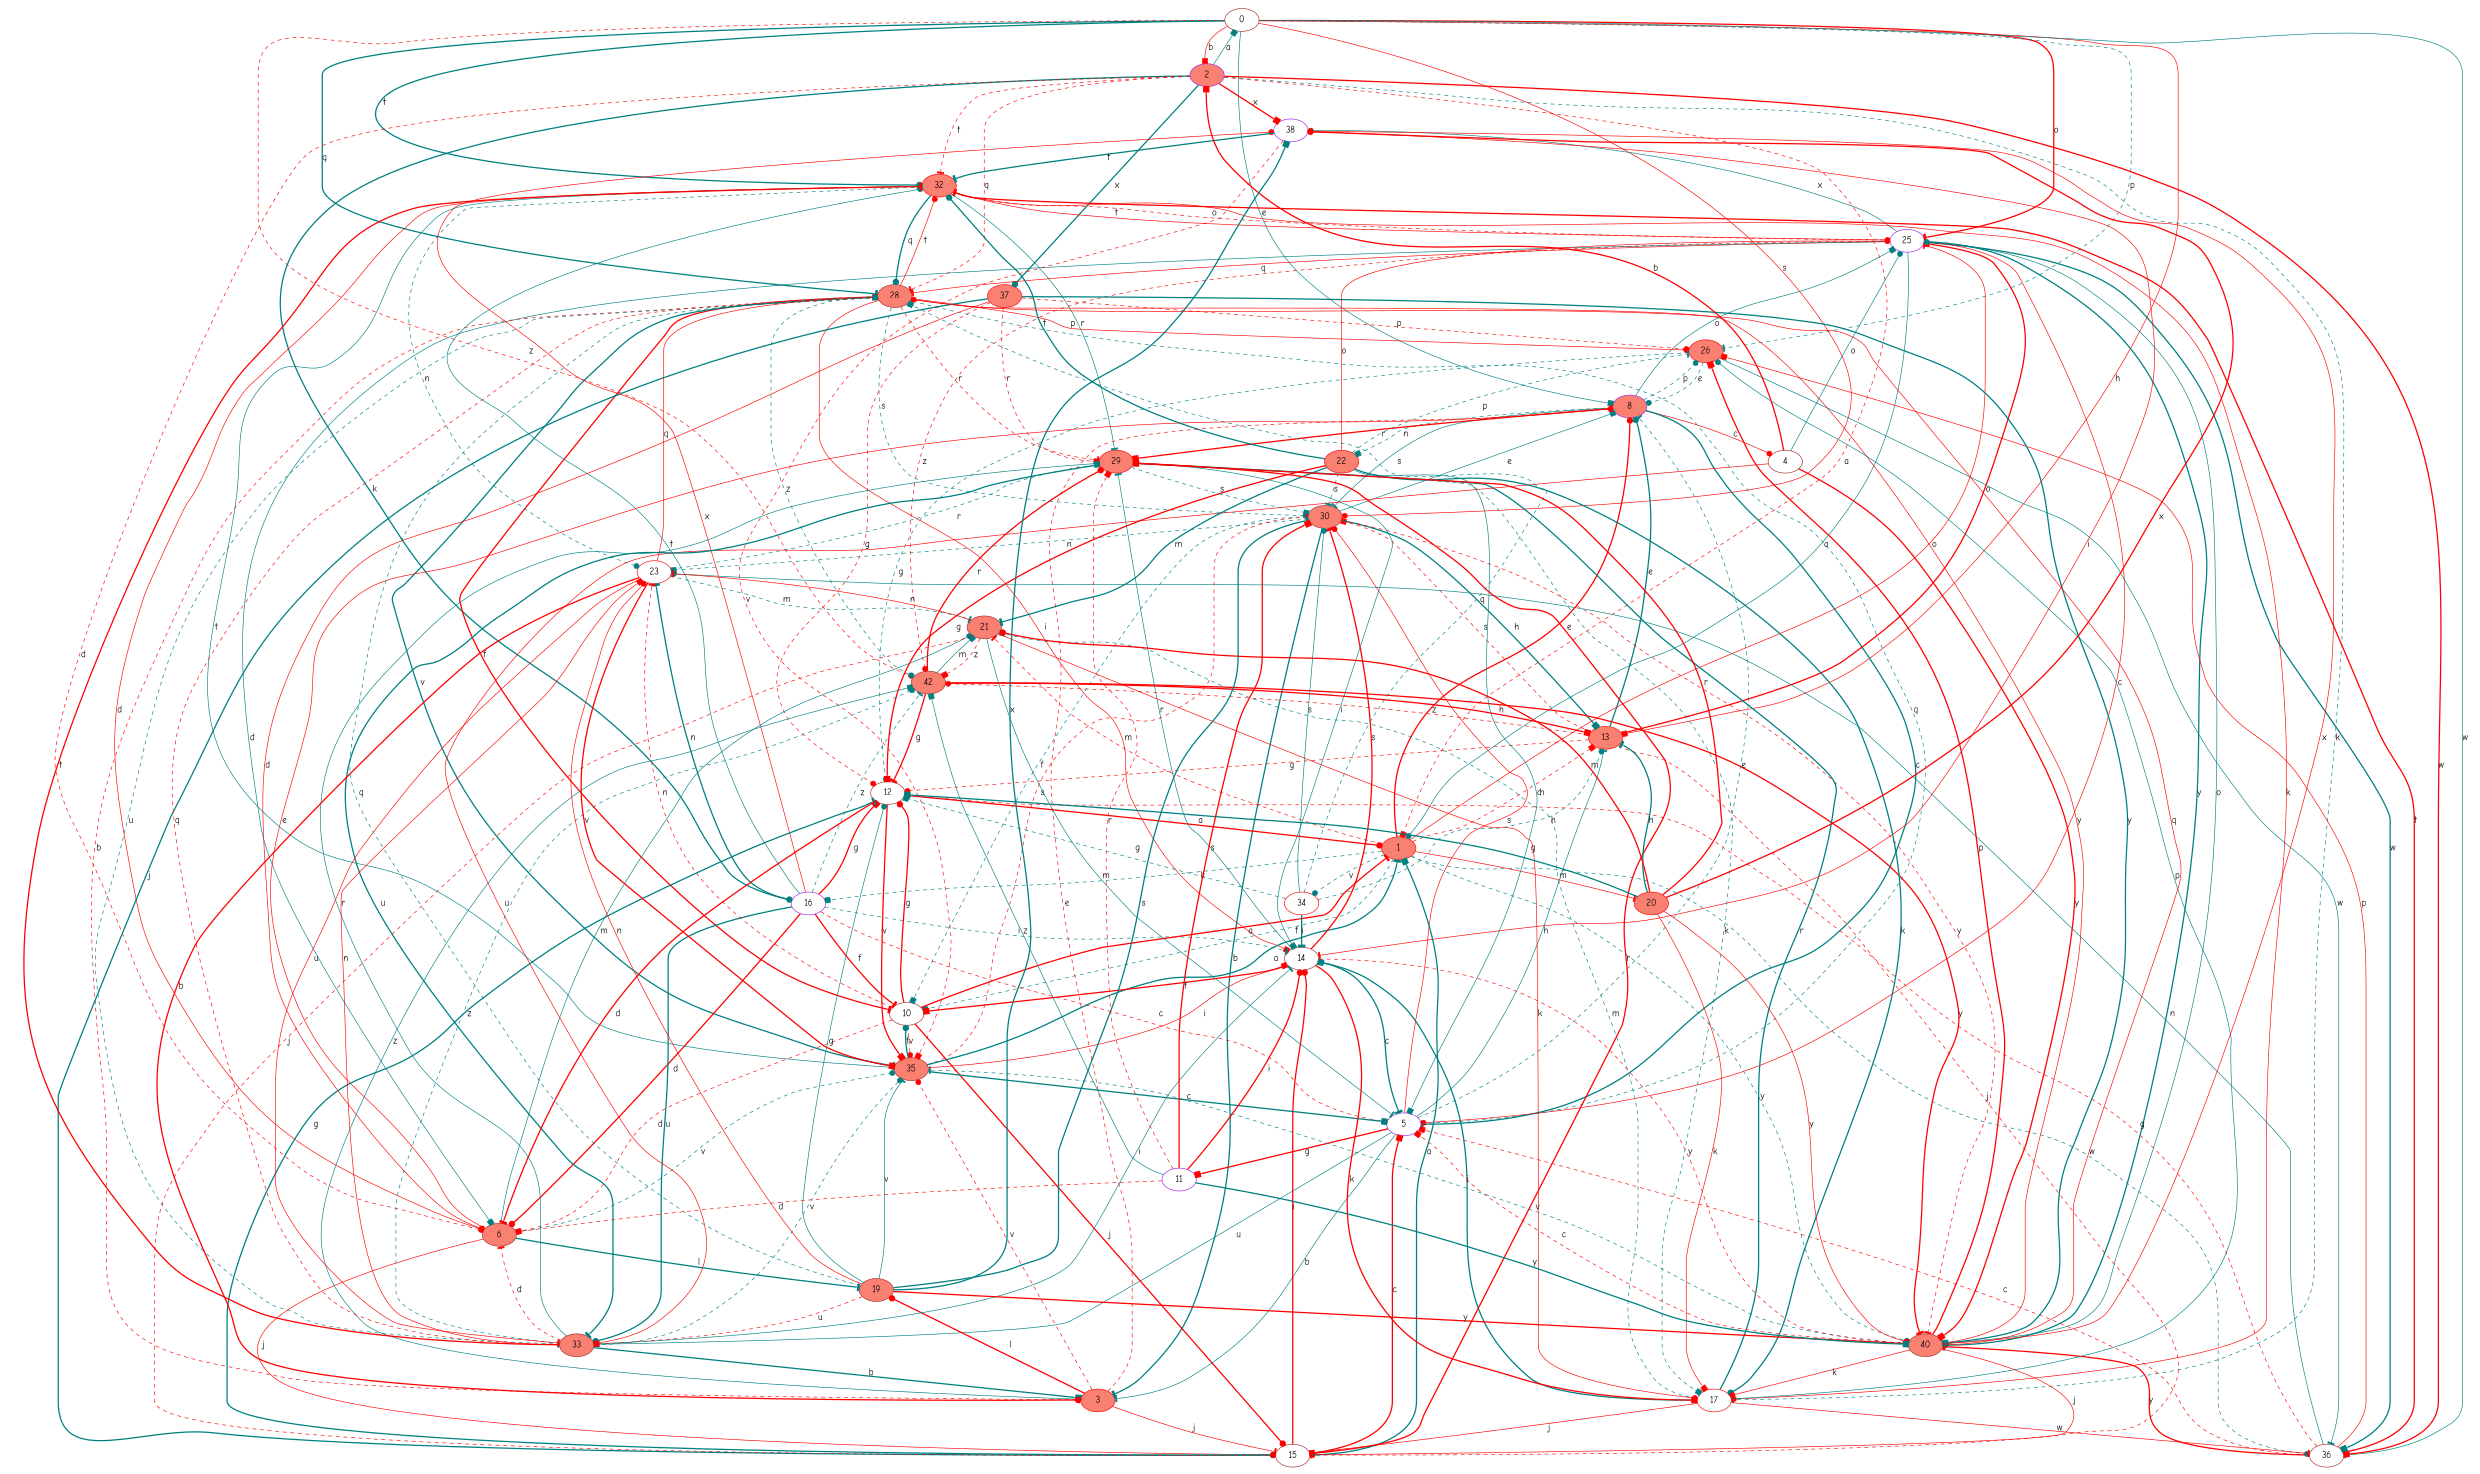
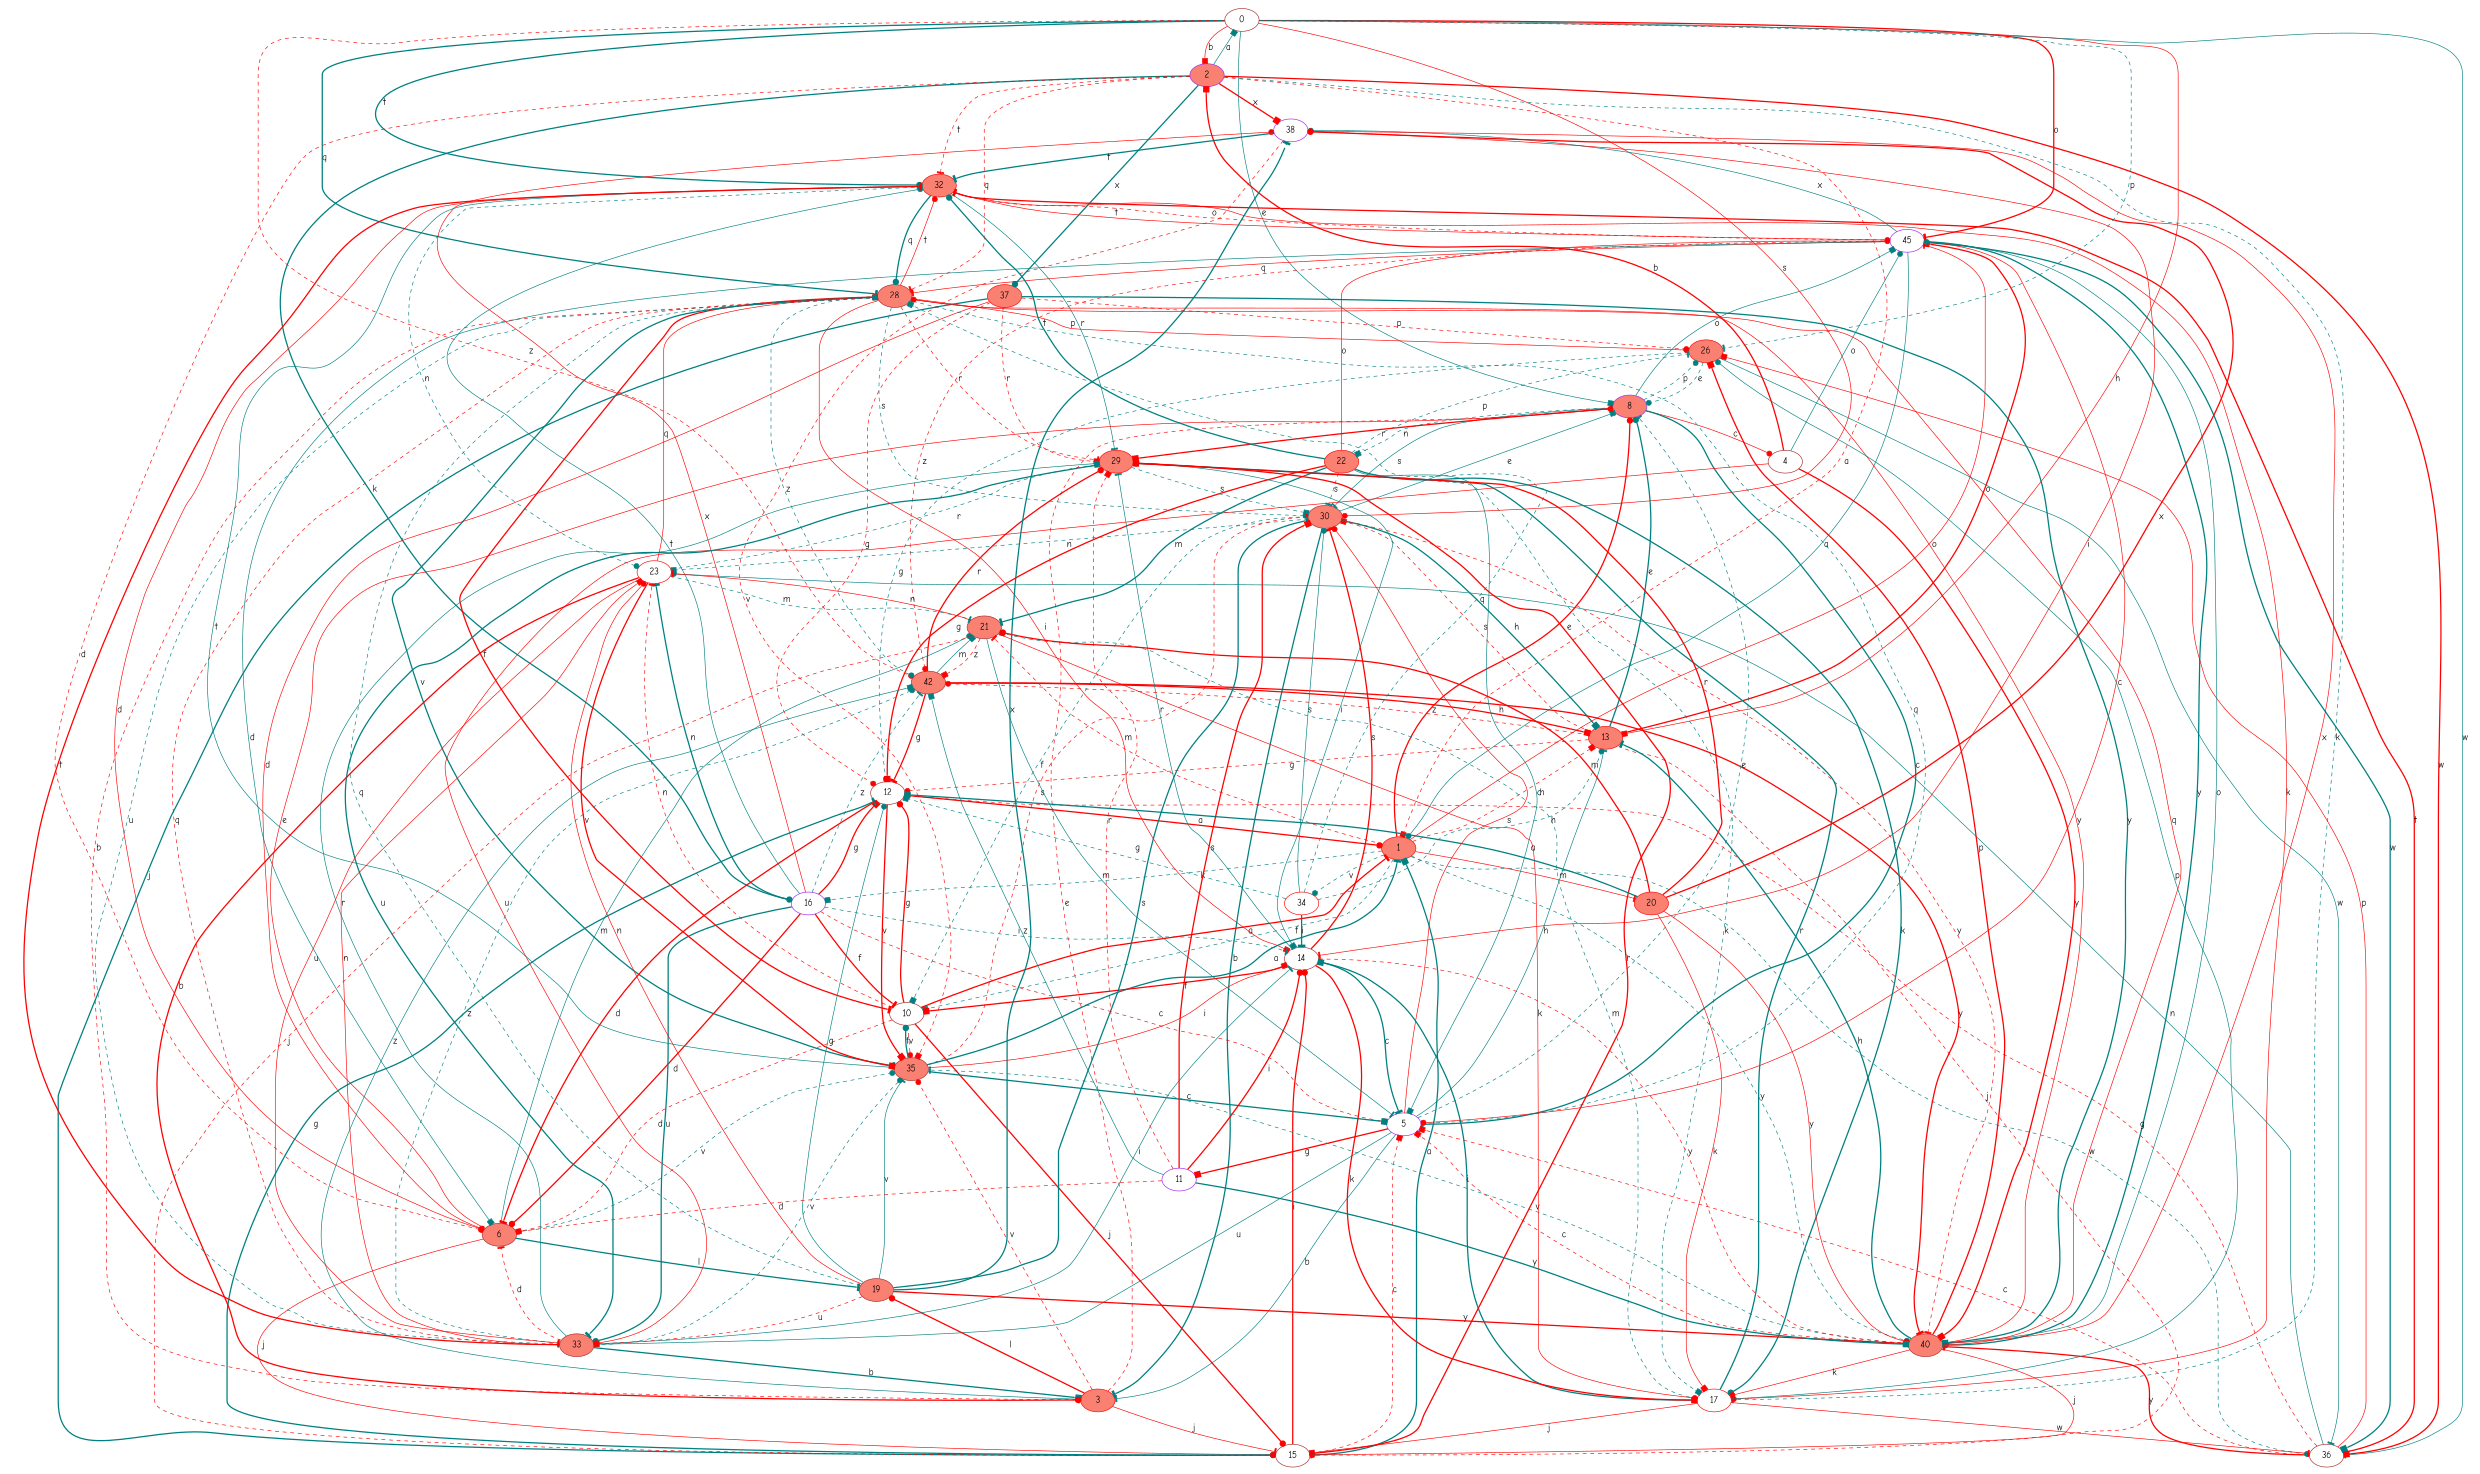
(1907, 241) -> (1907, 241)
(1011, 747) -> (1011, 747)
(1650, 810) -> (1841, 1011)
(1533, 848) -> (1533, 848)
(1392, 1333) -> (1392, 1333)
